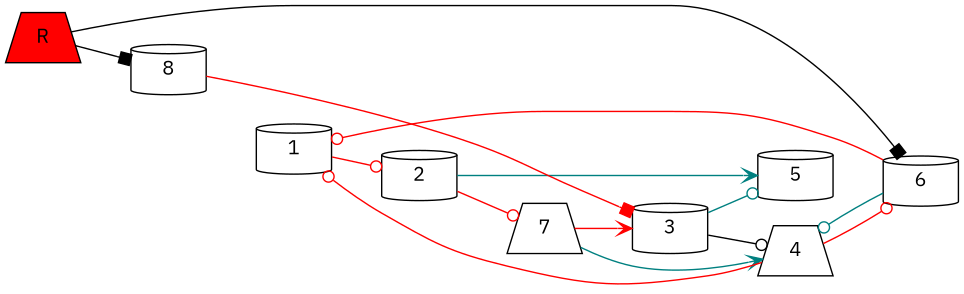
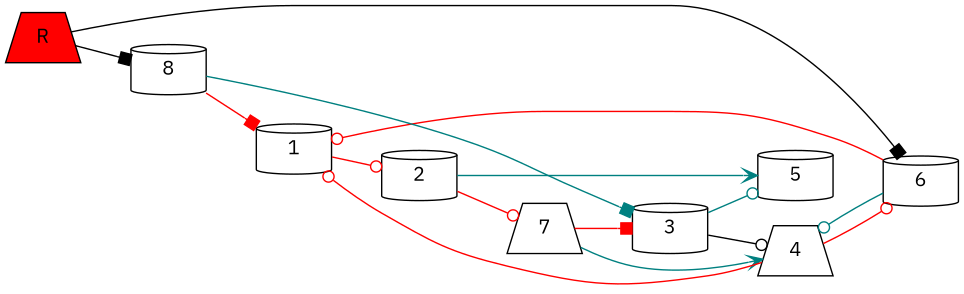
none -> (225, 106)
(438, 132) -> (438, 132)
(596, 228) -> (596, 228)
